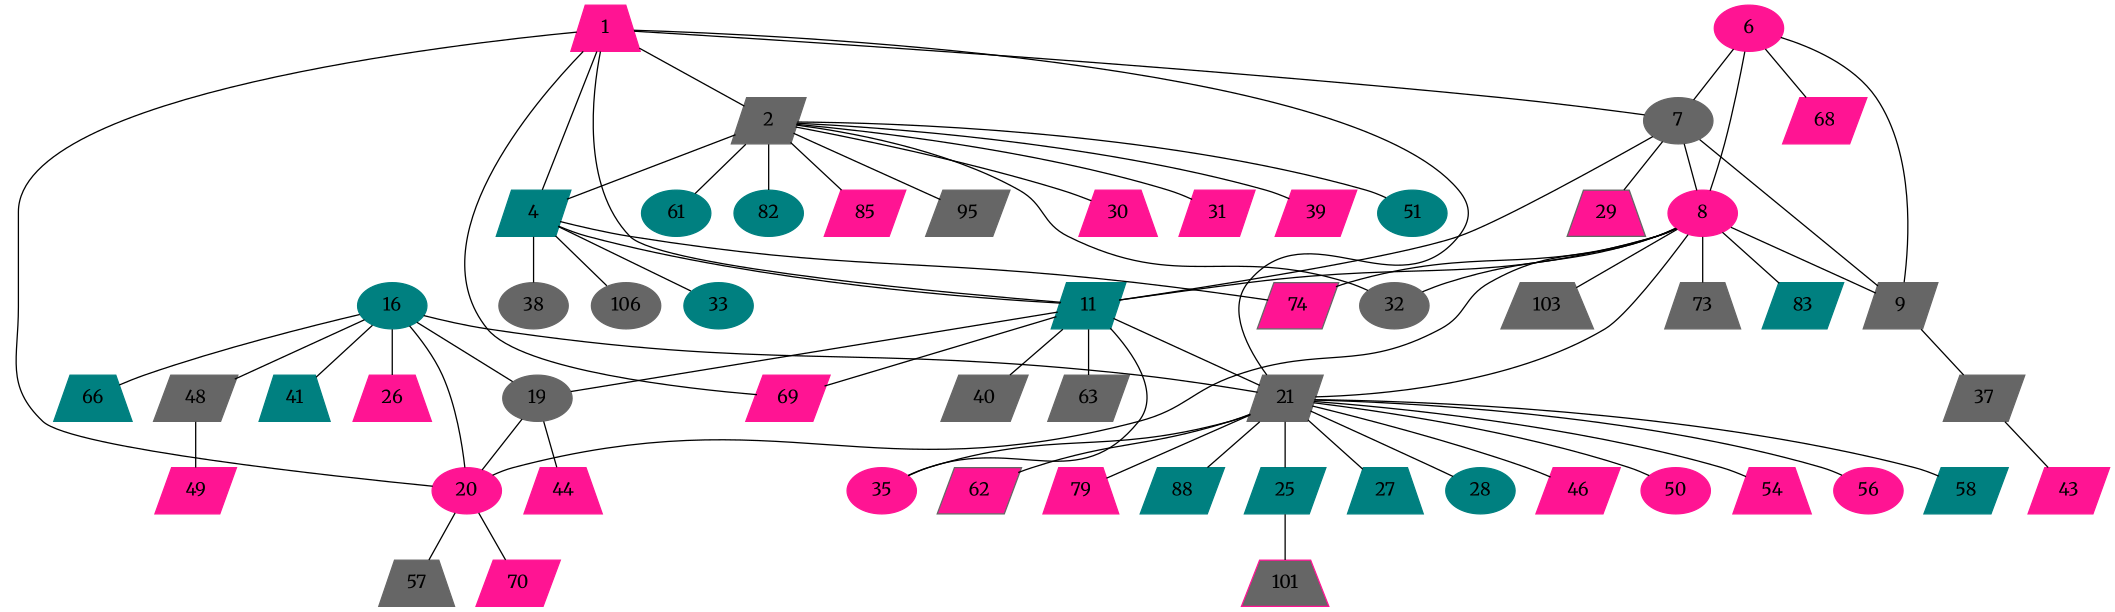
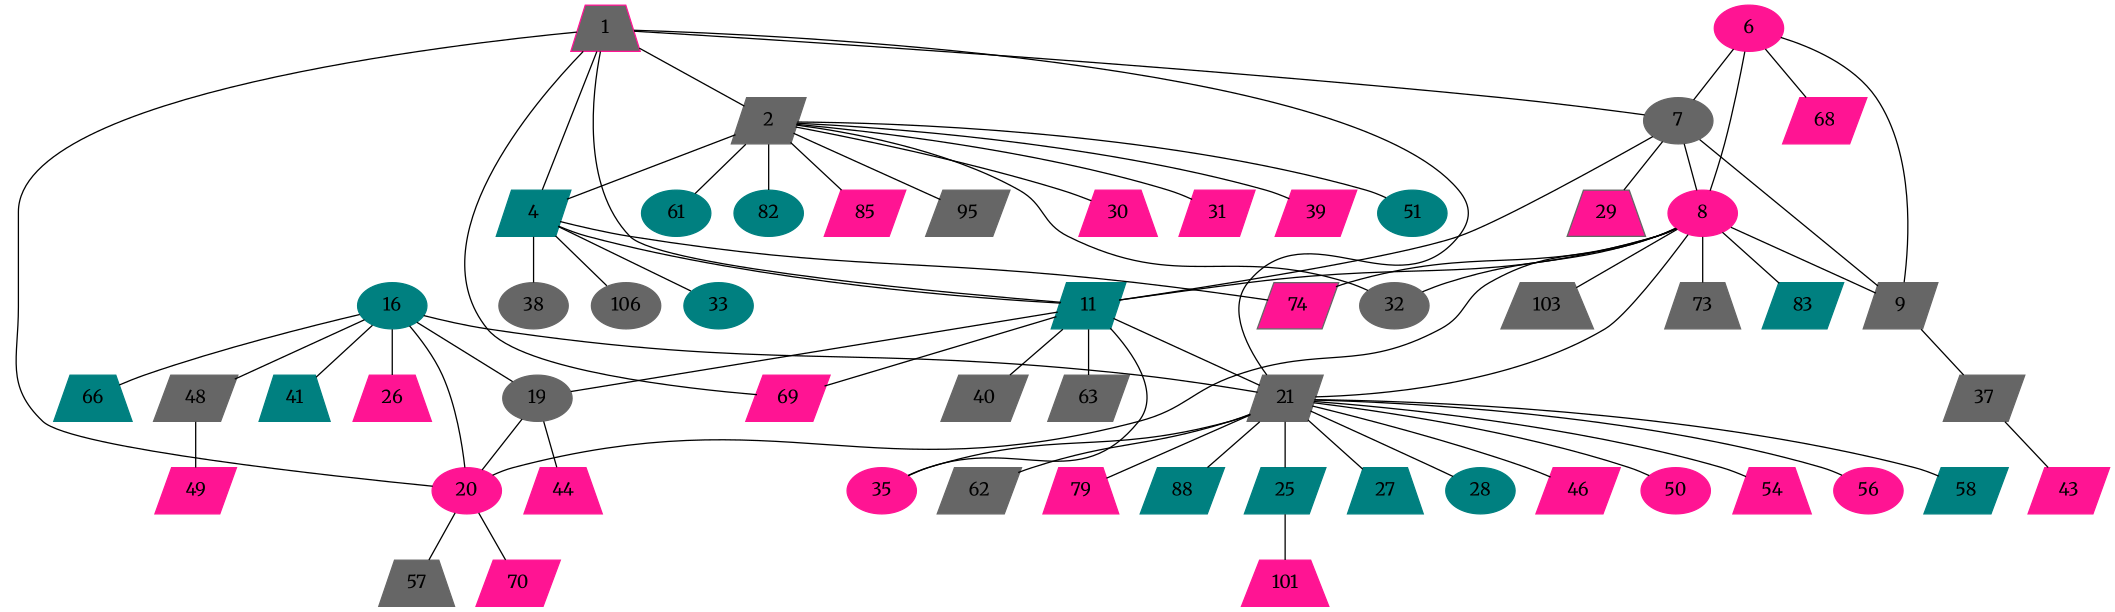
(606, 28) -> (606, 28)
(979, 491) -> (979, 491)
(1285, 583) -> (1285, 583)
